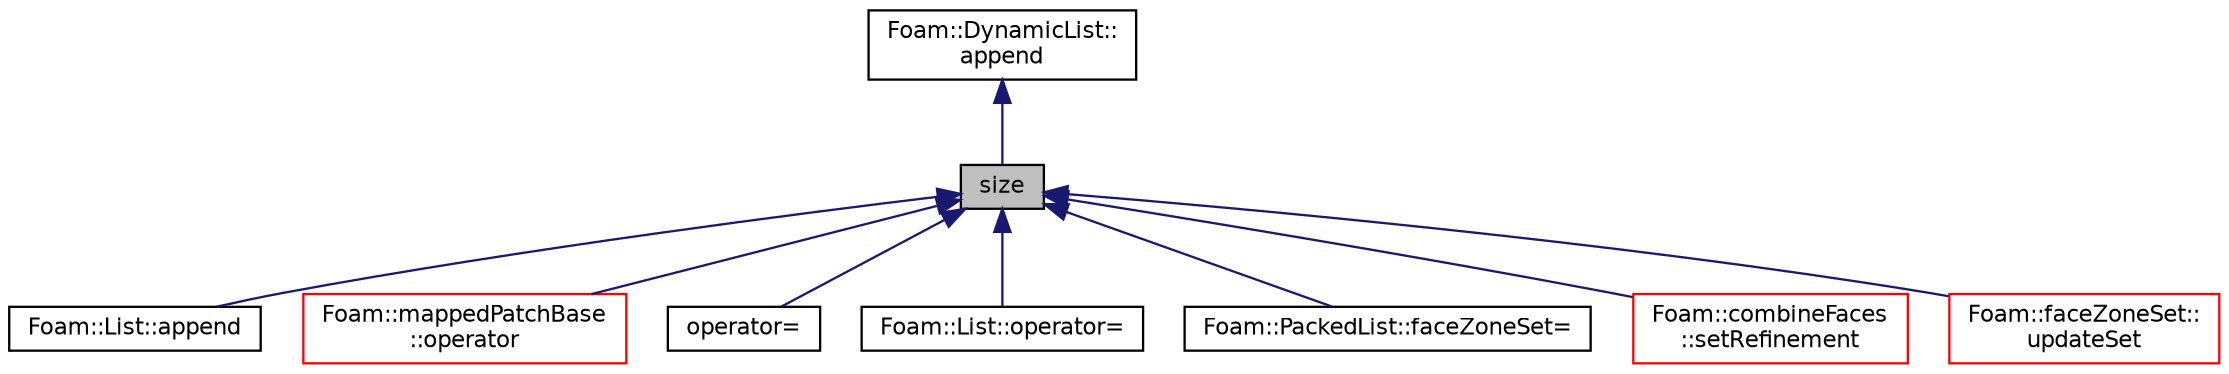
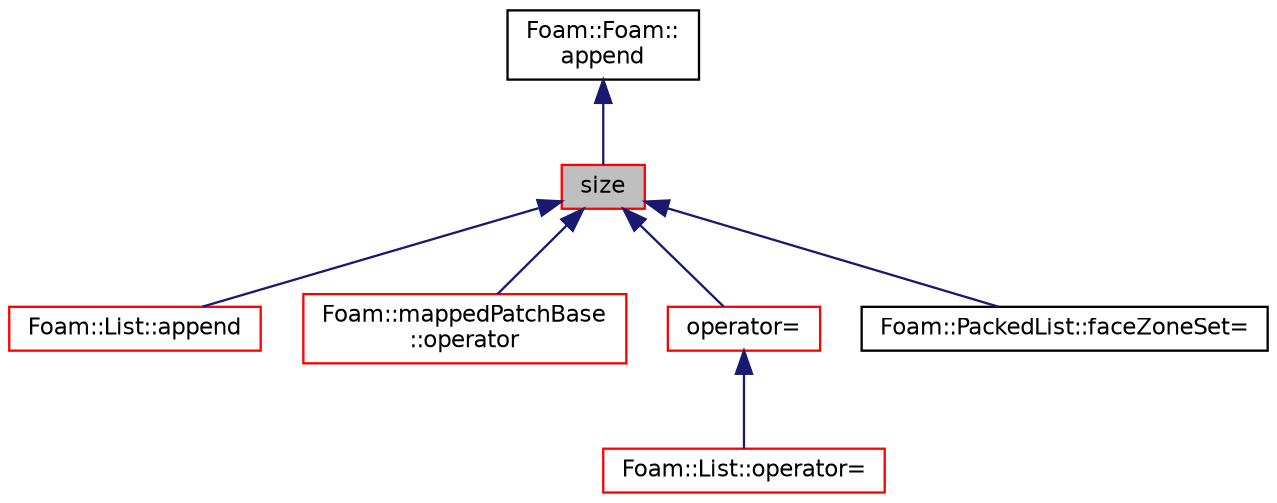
(1002, 45) -> (603, 45)
(1002, 187) -> (603, 187)
(1002, 270) -> (744, 411)
(135, 329) -> (135, 329)
(744, 329) -> (744, 329)
(1002, 329) -> (744, 471)
(1771, 329) -> none
(2084, 329) -> none
